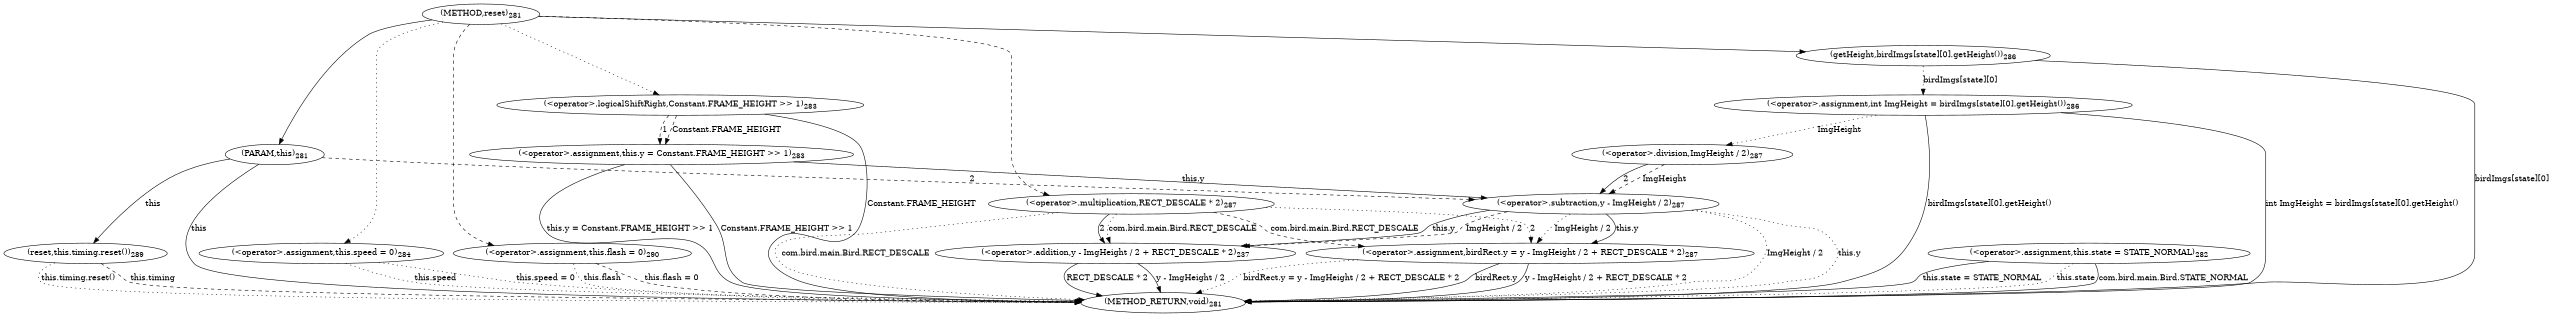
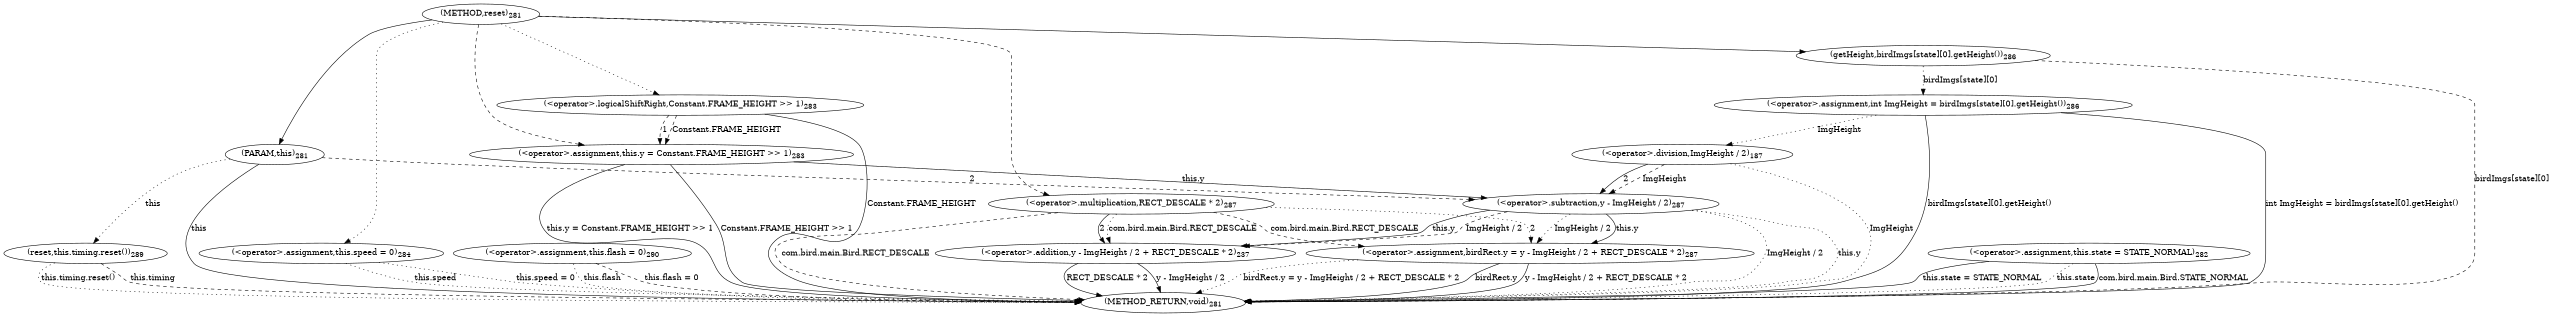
(454, 140) -> (491, 114)
(1756, 154) -> (1756, 154)
(156, 186) -> (156, 186)
(781, 263) -> (781, 263)
(2257, 283) -> (2257, 283)
none -> (1798, 284)
